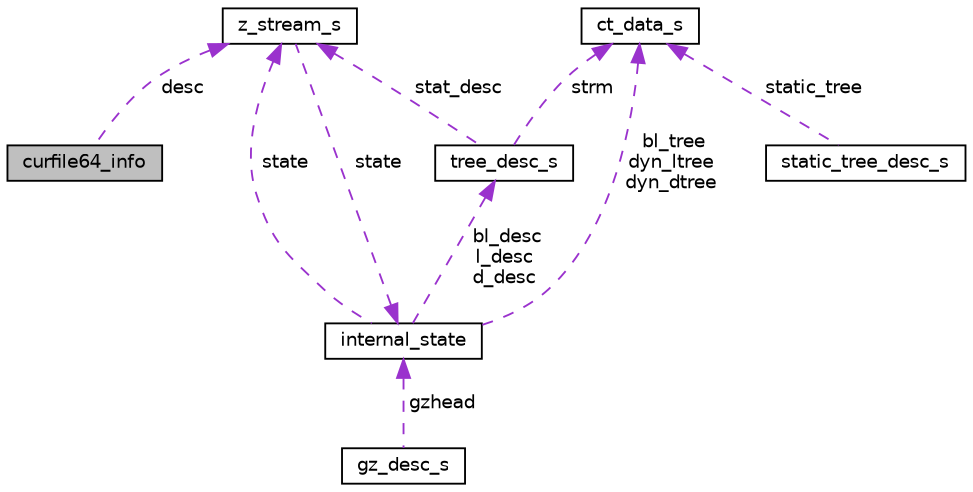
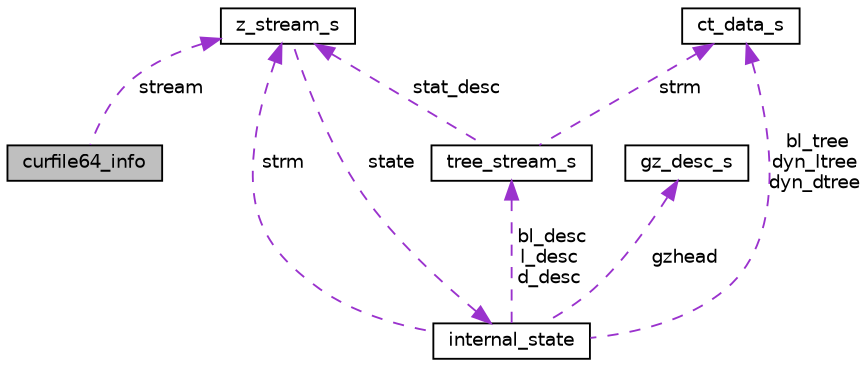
(180, 89) -> (169, 89)
(282, 163) -> (281, 163)
(504, 163) -> (512, 163)
(866, 163) -> none
(404, 413) -> (614, 269)
